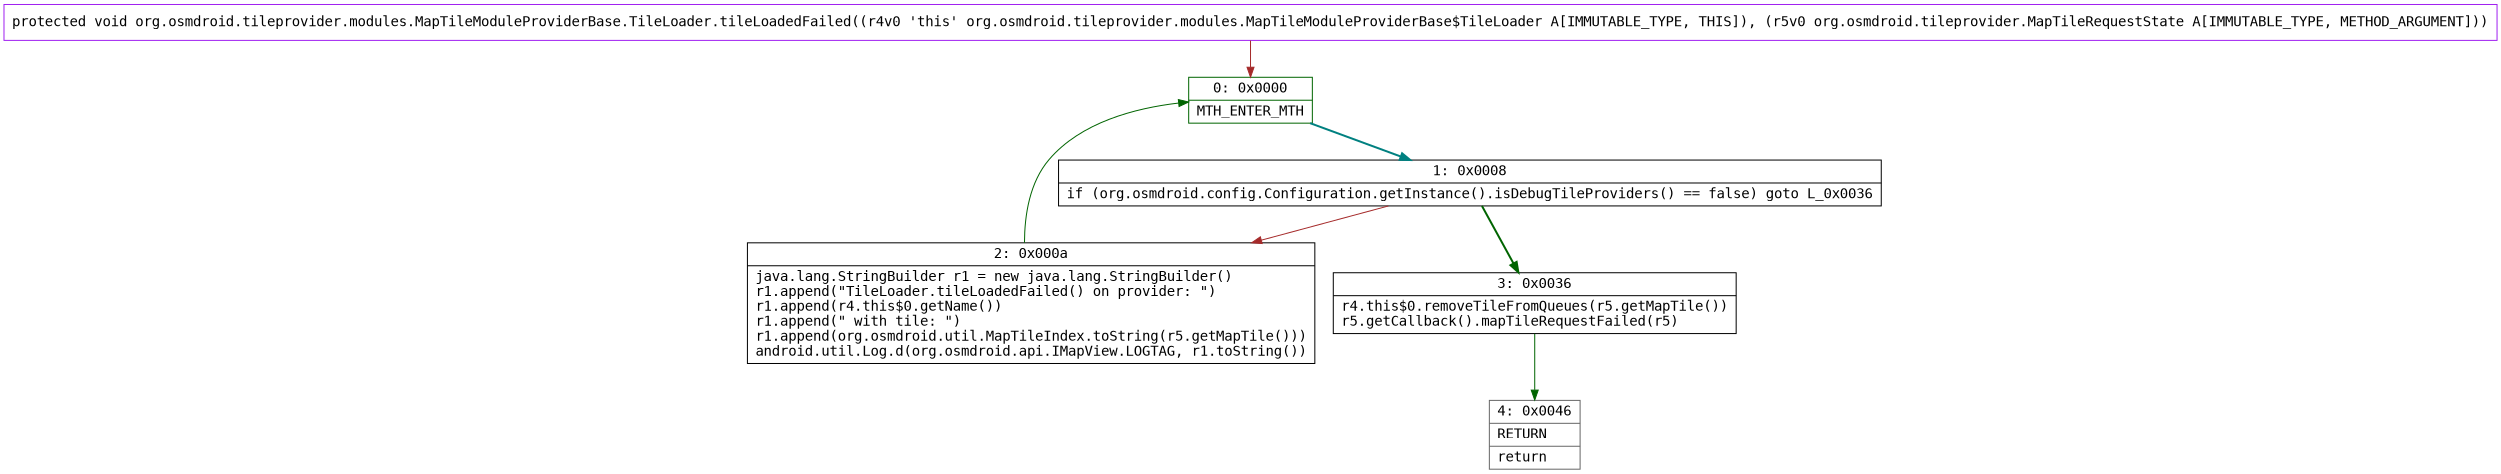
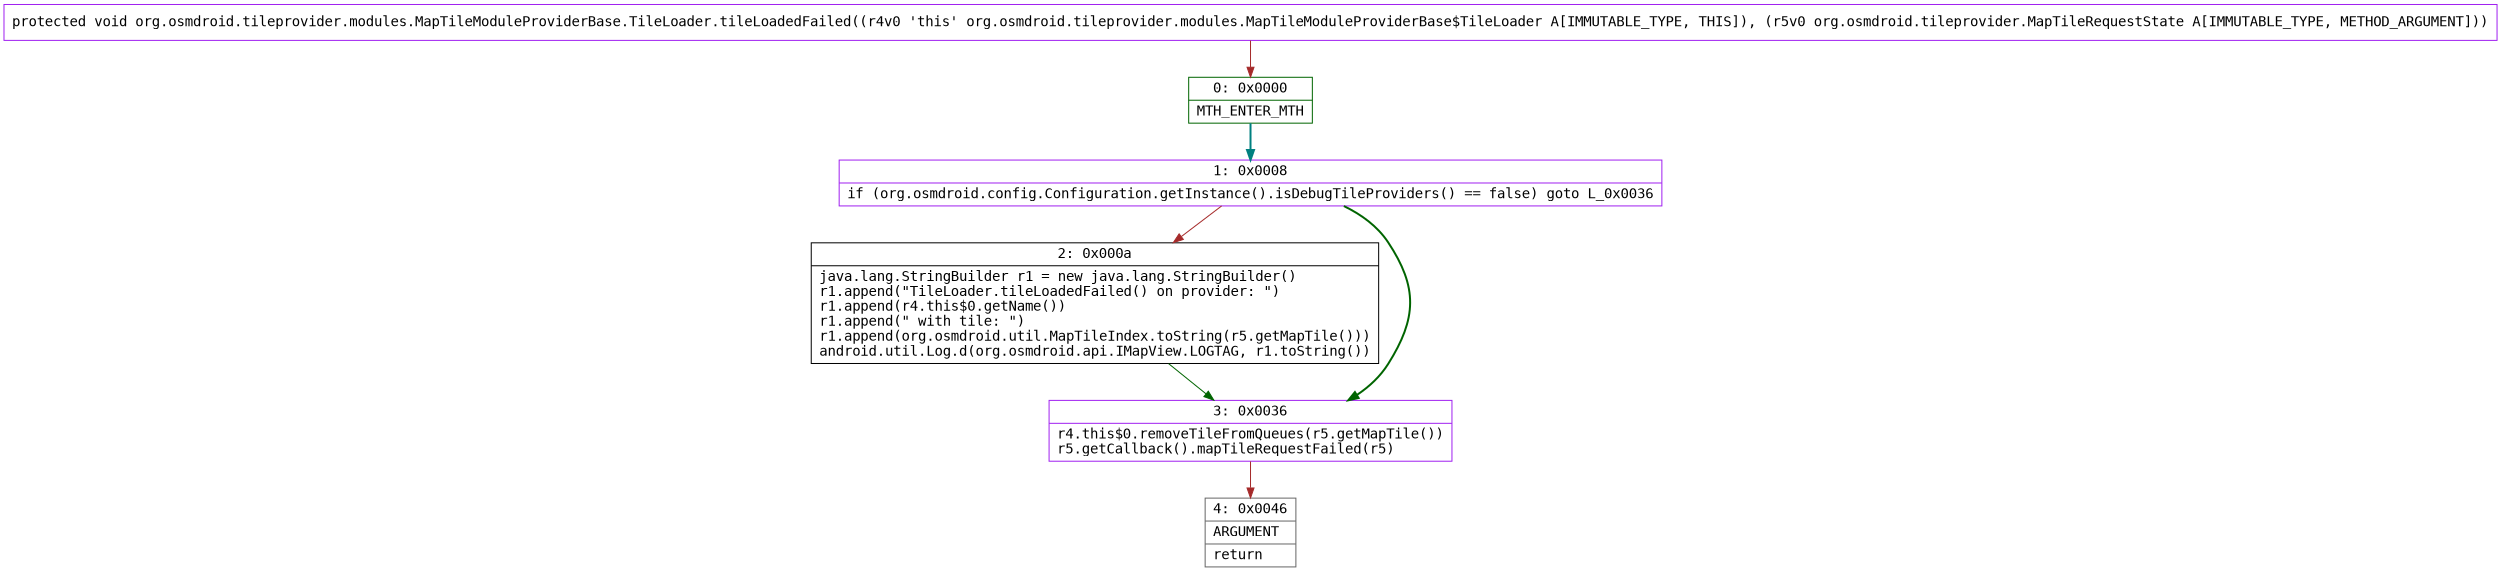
(1070, 141) -> (1187, 379)
(1470, 183) -> (1251, 183)
(1535, 303) -> (1251, 431)
(1535, 362) -> (1251, 475)
(1522, 434) -> (1247, 532)
